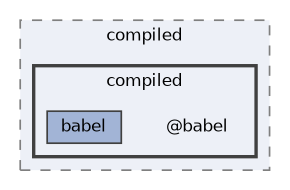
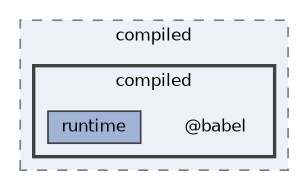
(84, 127) -> (94, 127)
